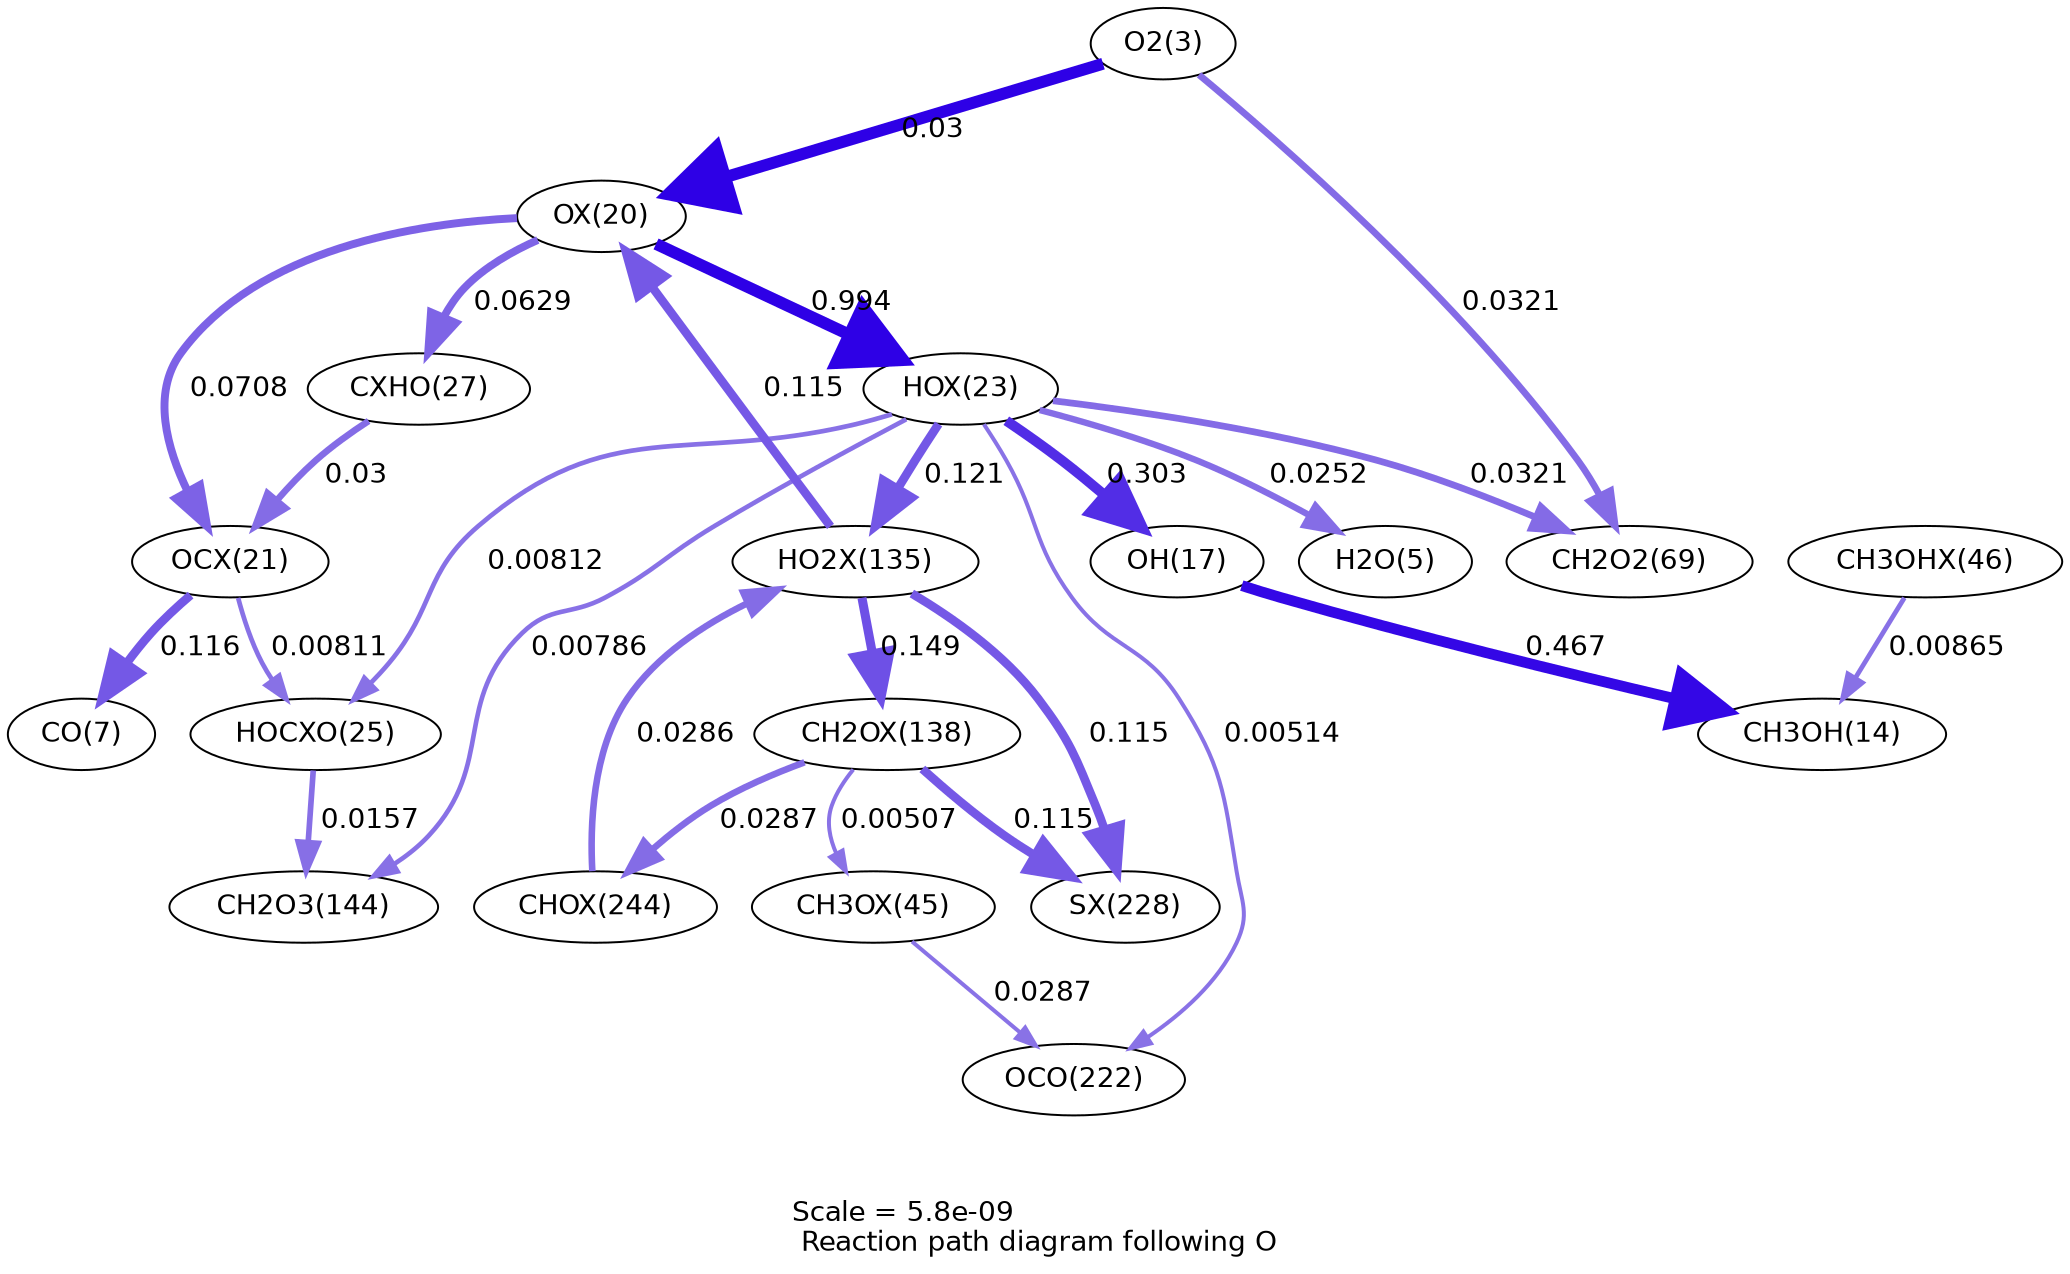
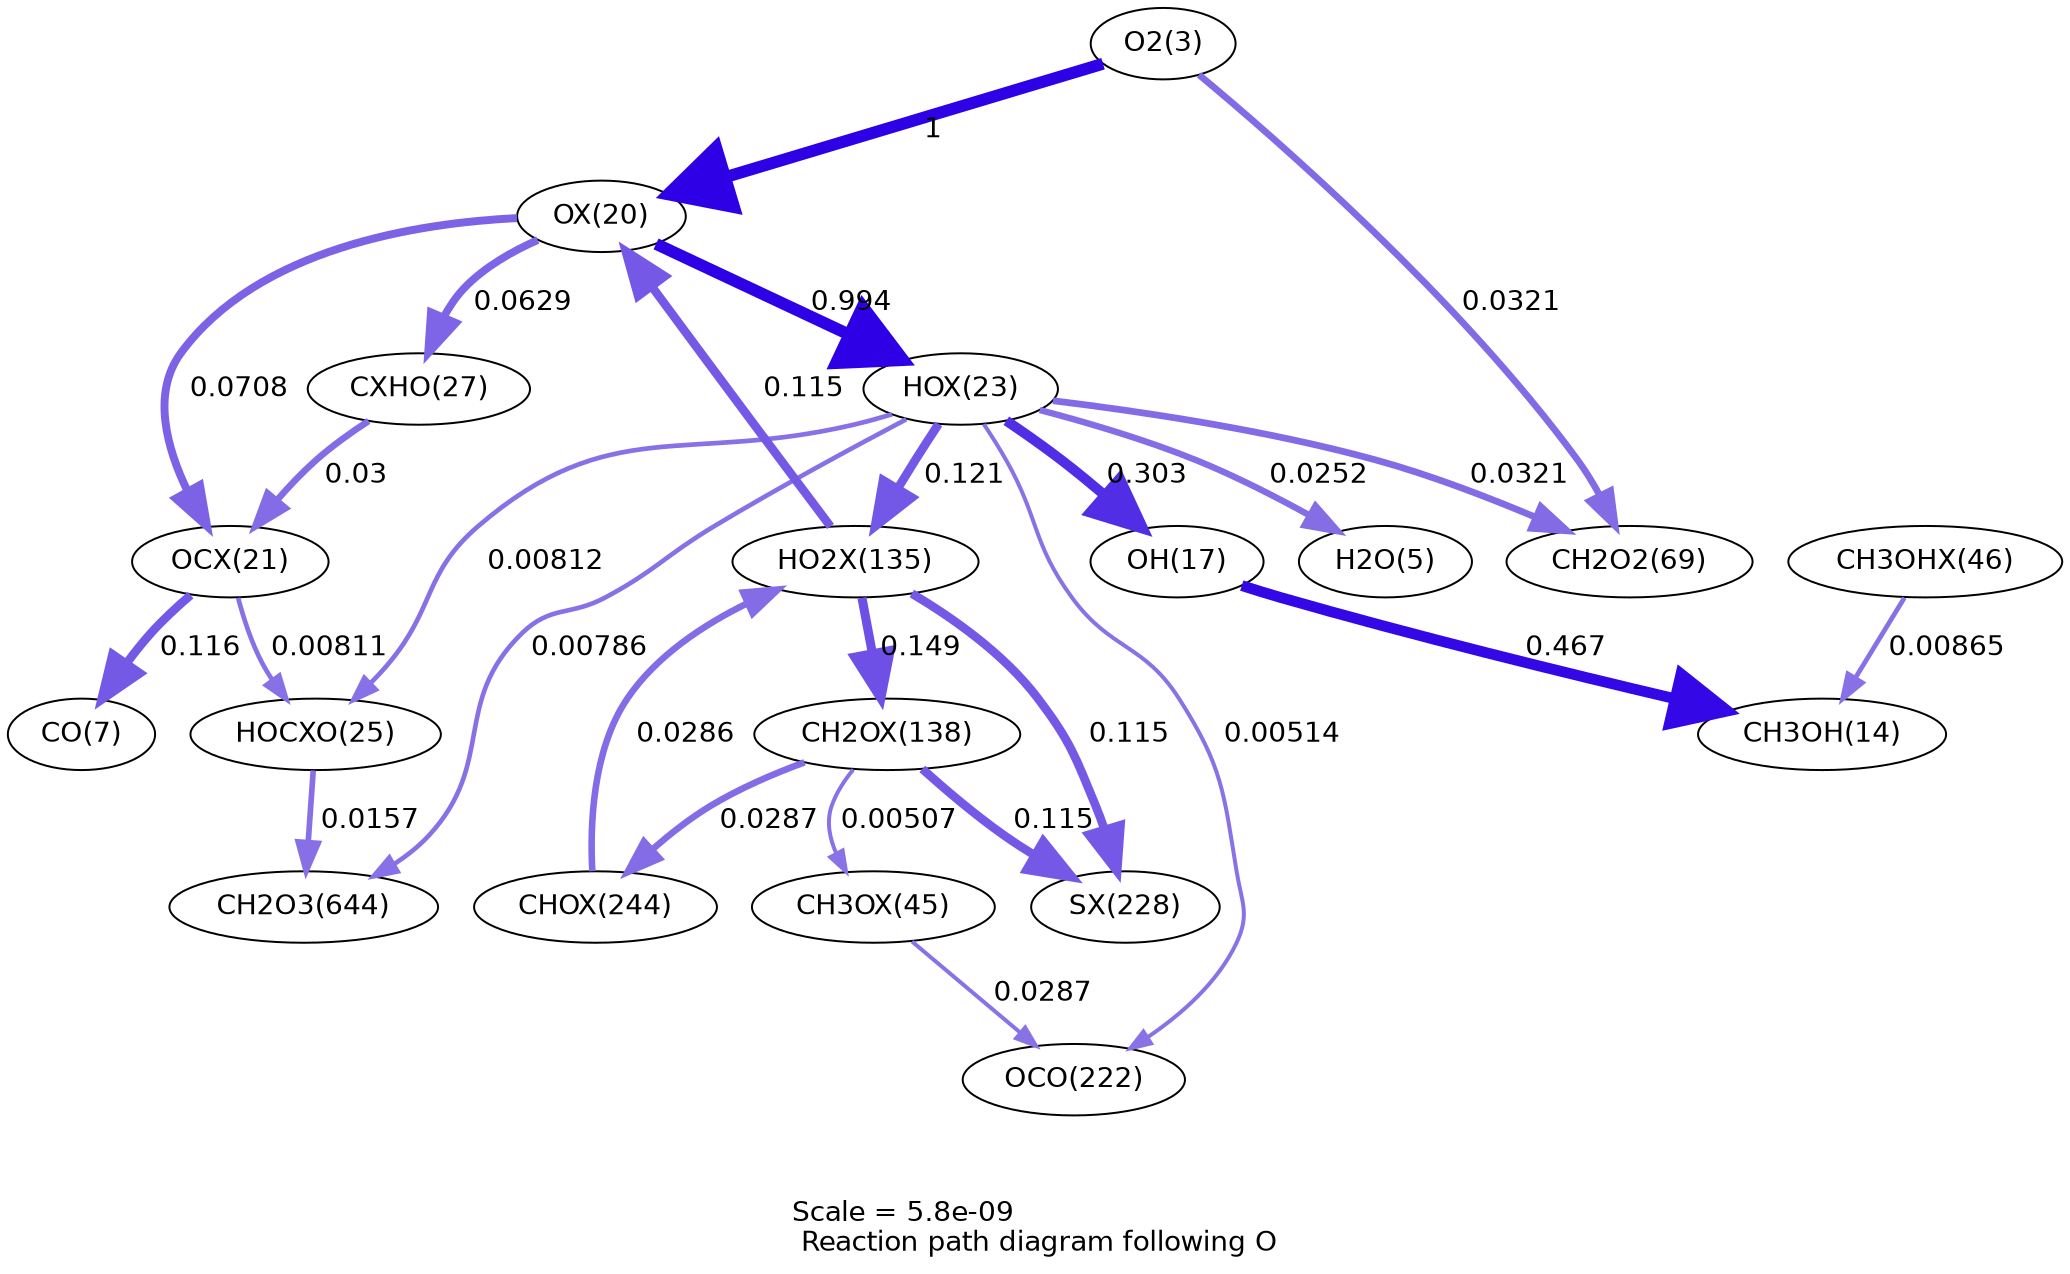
(929, 130) -> (929, 130)
(304, 907) -> (304, 907)
